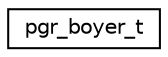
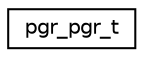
(84, 29) -> (72, 29)
